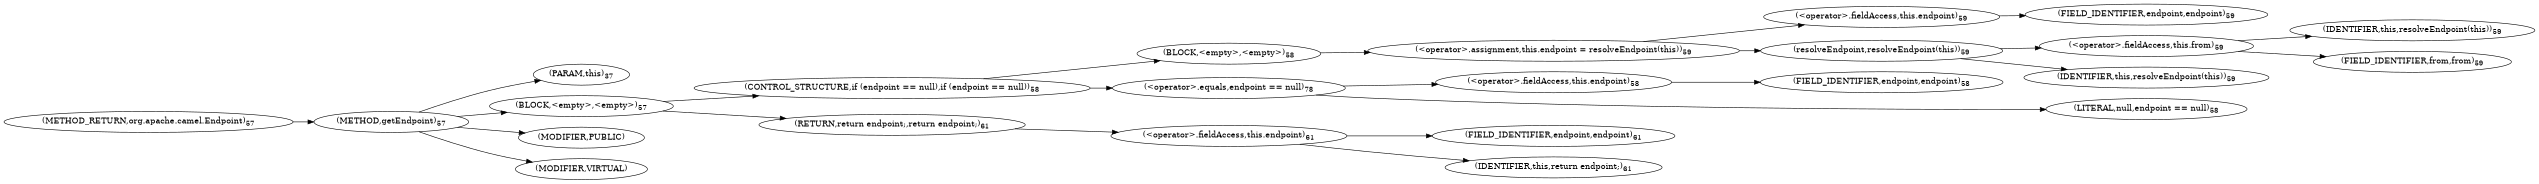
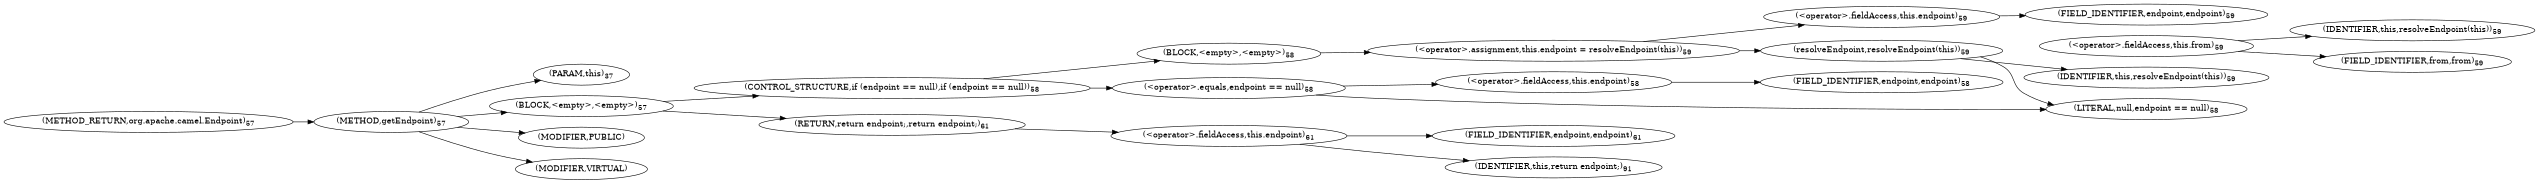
(2018, 48) -> (2014, 81)
(1309, 87) -> (1309, 87)
(1628, 167) -> (1628, 167)
